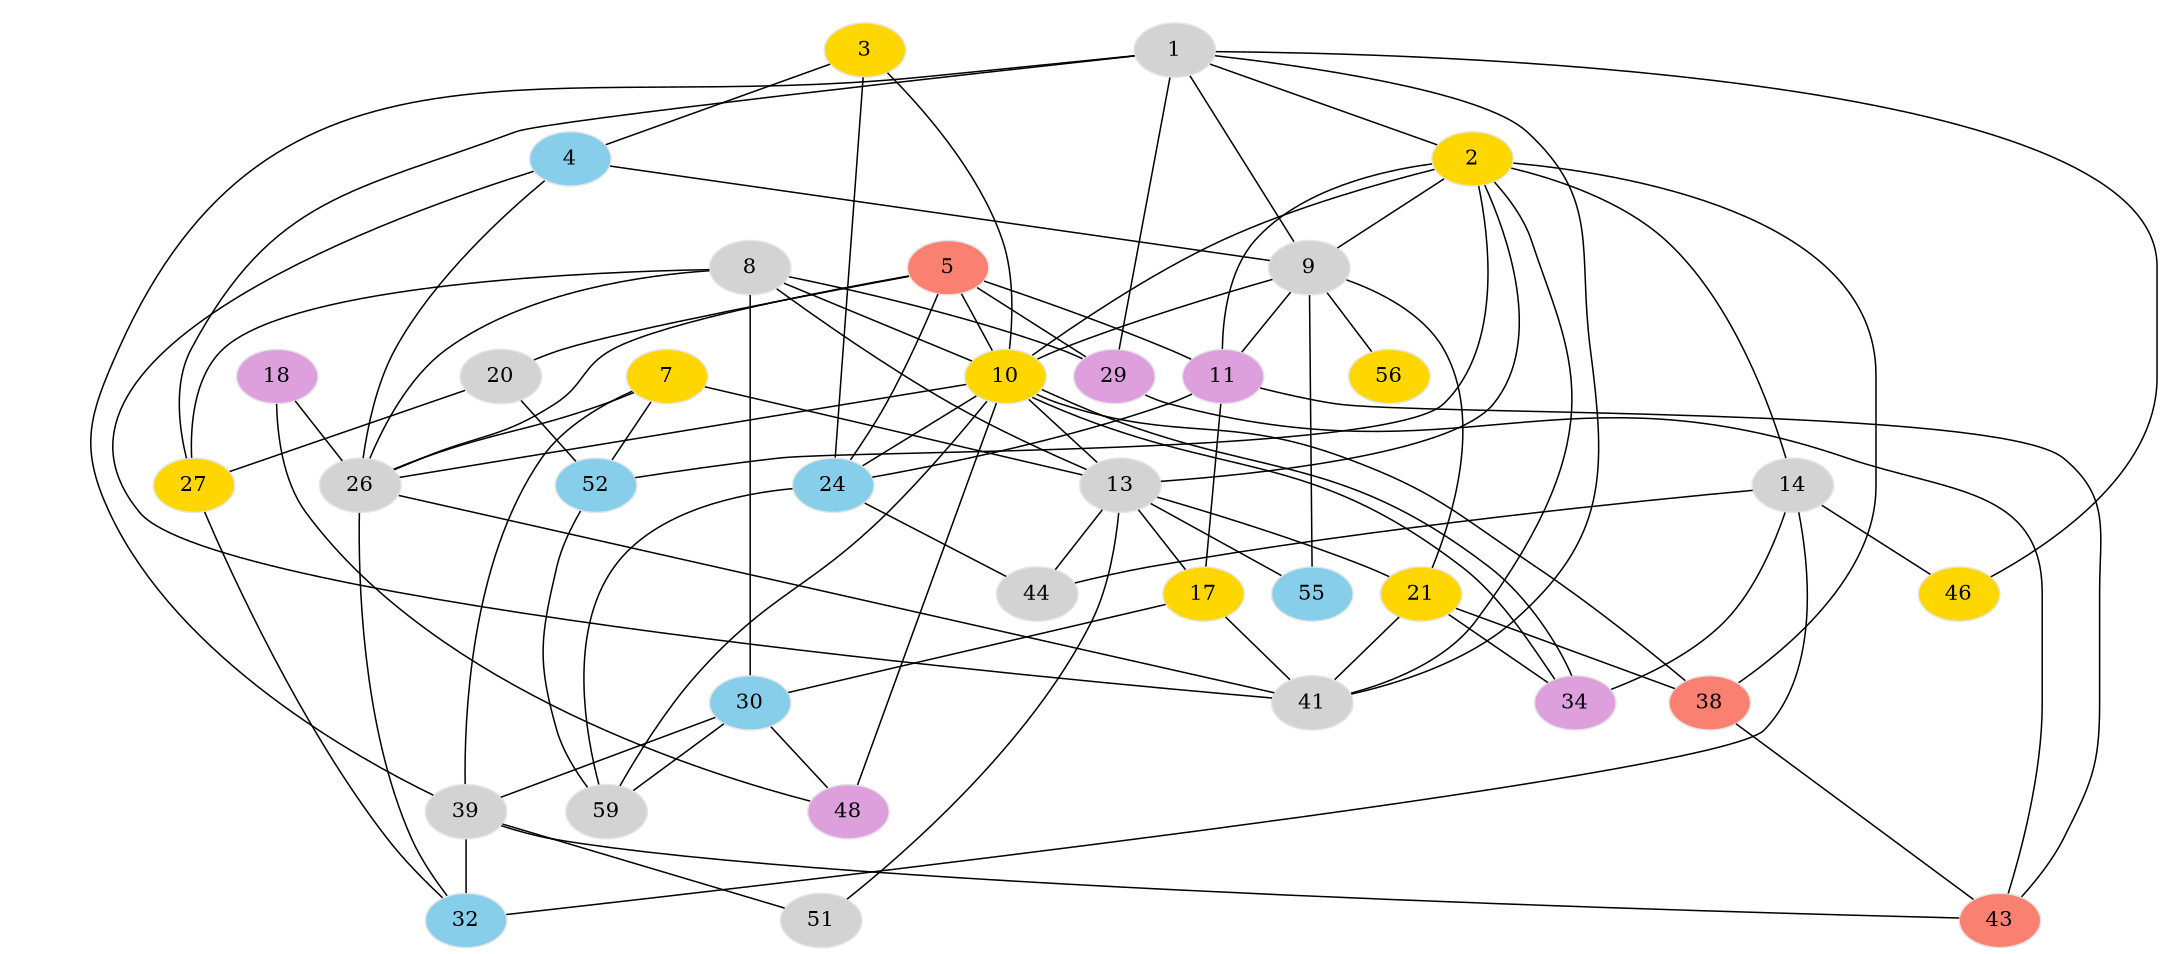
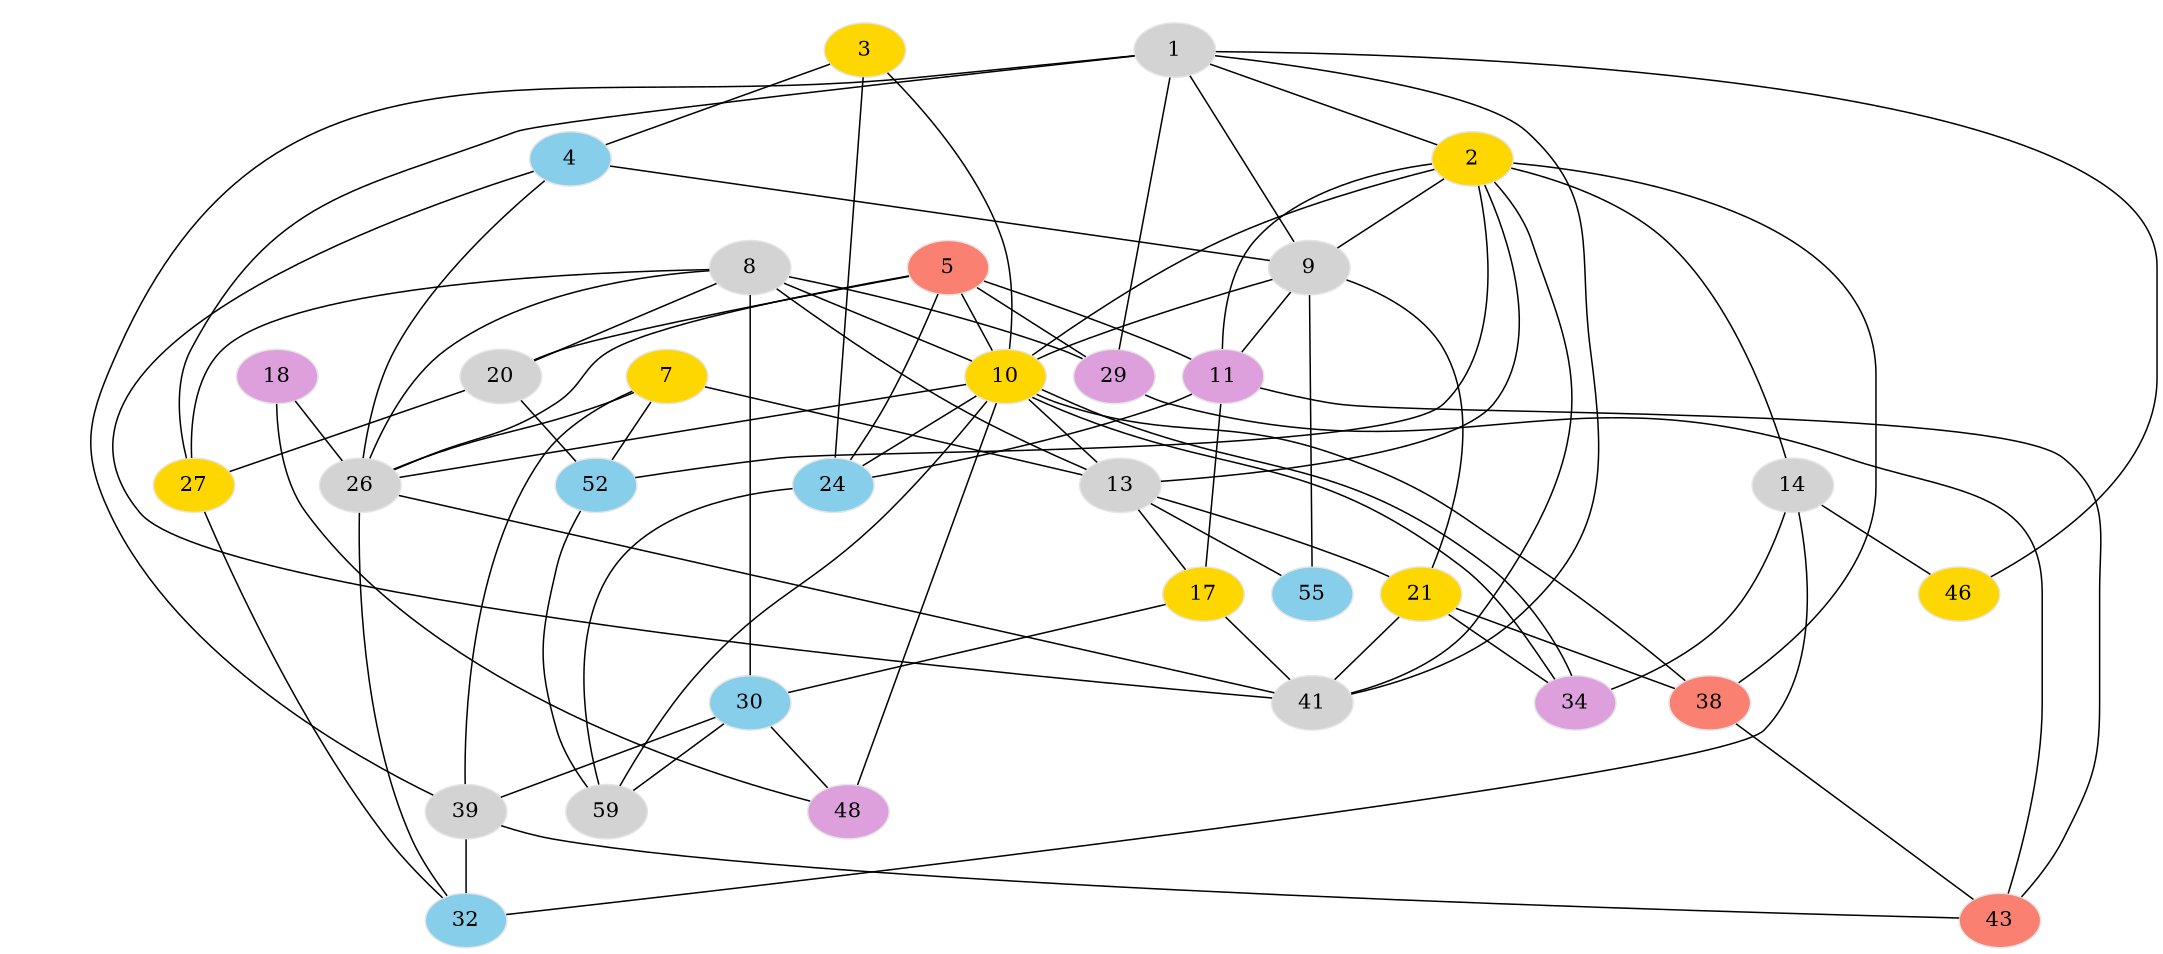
none -> (625, 322)
(1389, 376) -> none
(1037, 594) -> none
(821, 920) -> none
